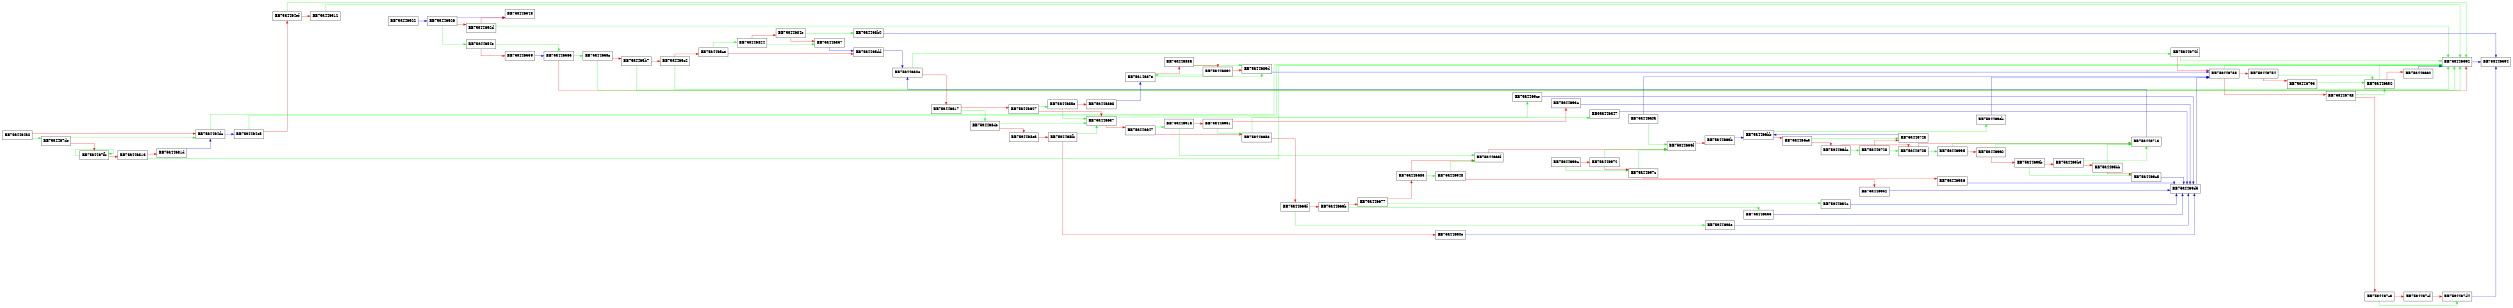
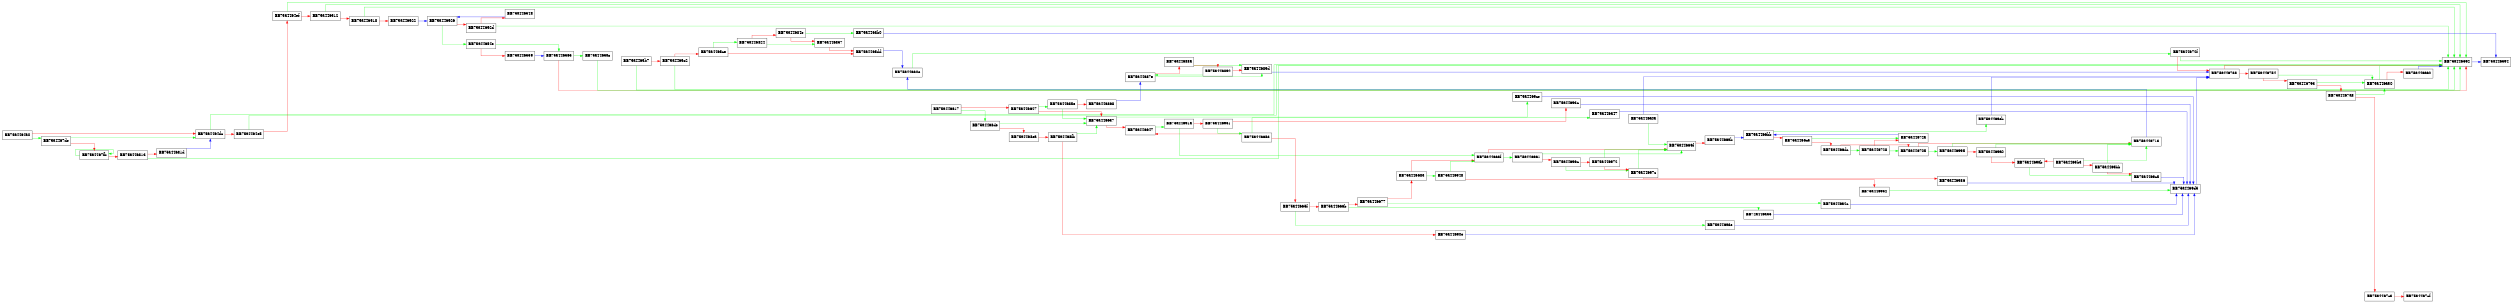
(479, 17) -> (479, 17)
none -> (364, 21)
(839, 51) -> (839, 51)
(616, 59) -> none
(2330, 66) -> (2330, 66)
(946, 77) -> none
(1140, 77) -> (1140, 77)
(2266, 95) -> (2330, 86)
(1605, 114) -> (1605, 114)
(228, 134) -> (228, 134)
(1197, 134) -> (1200, 134)
none -> (1527, 157)
(2048, 164) -> (2050, 161)
(2029, 190) -> (2029, 190)
(1759, 215) -> (1759, 215)
(2457, 297) -> none
